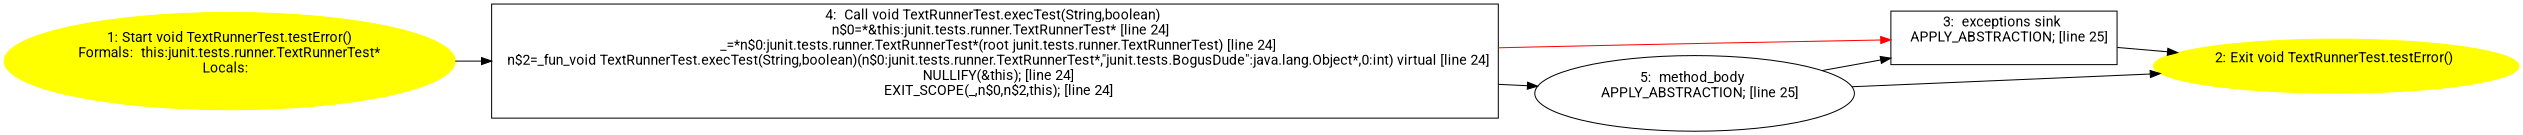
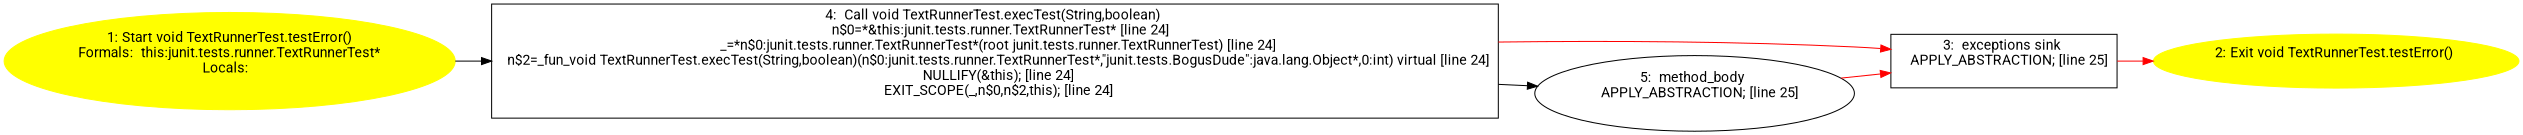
(2142, 50) -> (2130, 61)
(1852, 65) -> (1861, 76)
(2001, 80) -> none
